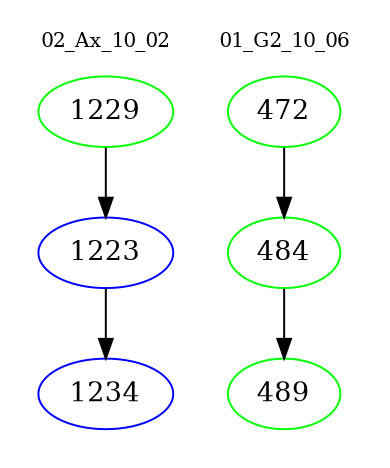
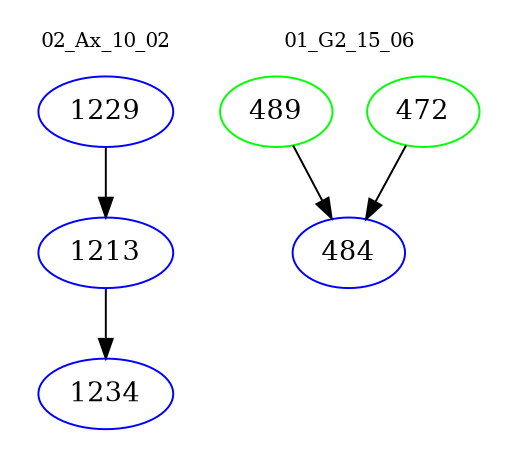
(285, 42) -> (350, 42)
(106, 112) -> (106, 112)
(106, 253) -> (106, 253)
(284, 253) -> (349, 253)
(284, 314) -> (308, 173)
